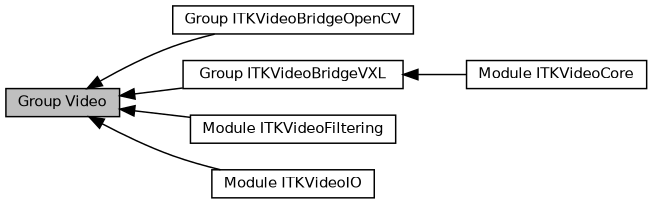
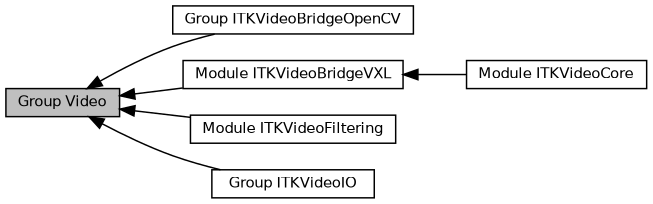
(293, 75) -> (293, 75)
(293, 184) -> (293, 184)
